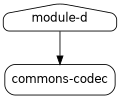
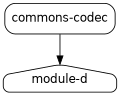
(60, 44) -> (60, 45)
